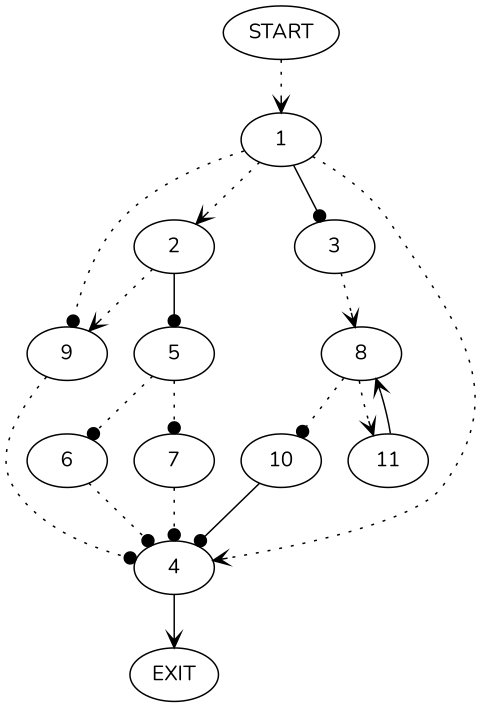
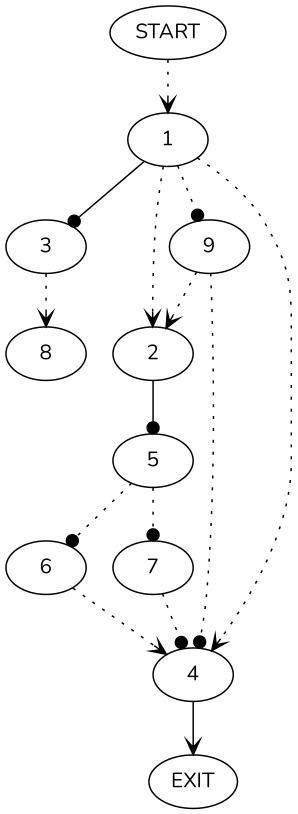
(126, 295) -> (185, 294)
(281, 461) -> none
(388, 461) -> none
(116, 510) -> (113, 617)
